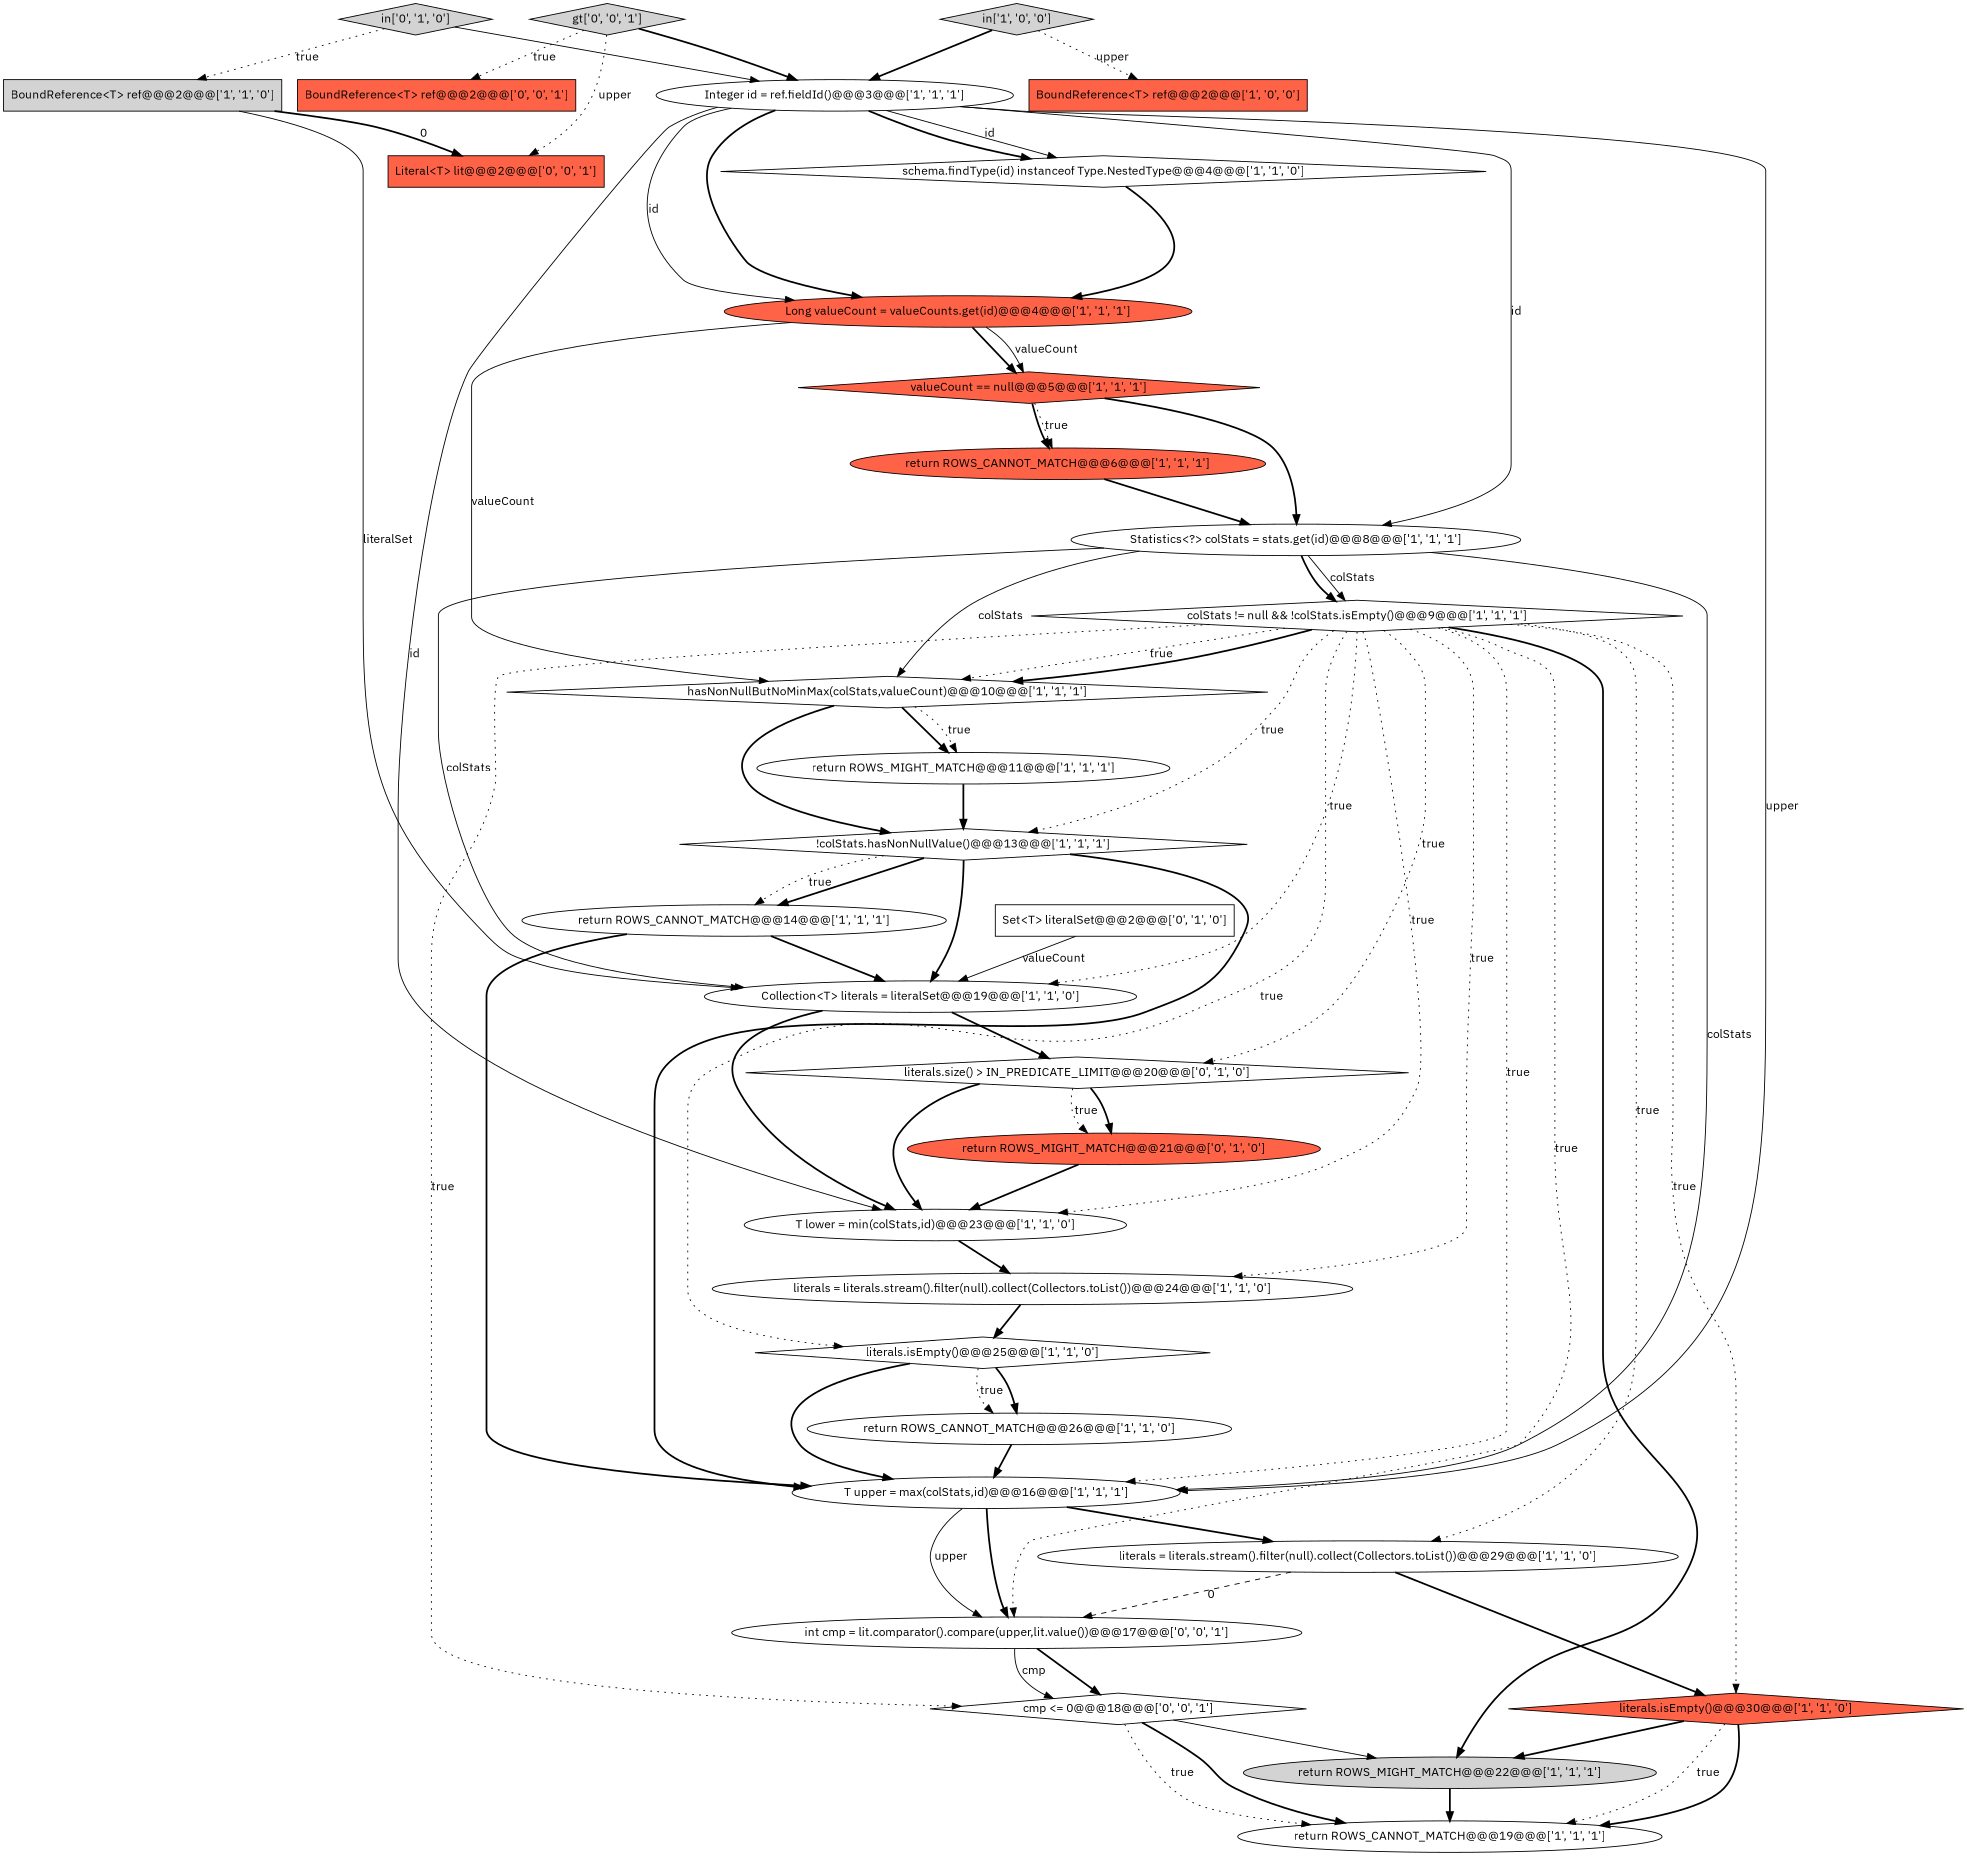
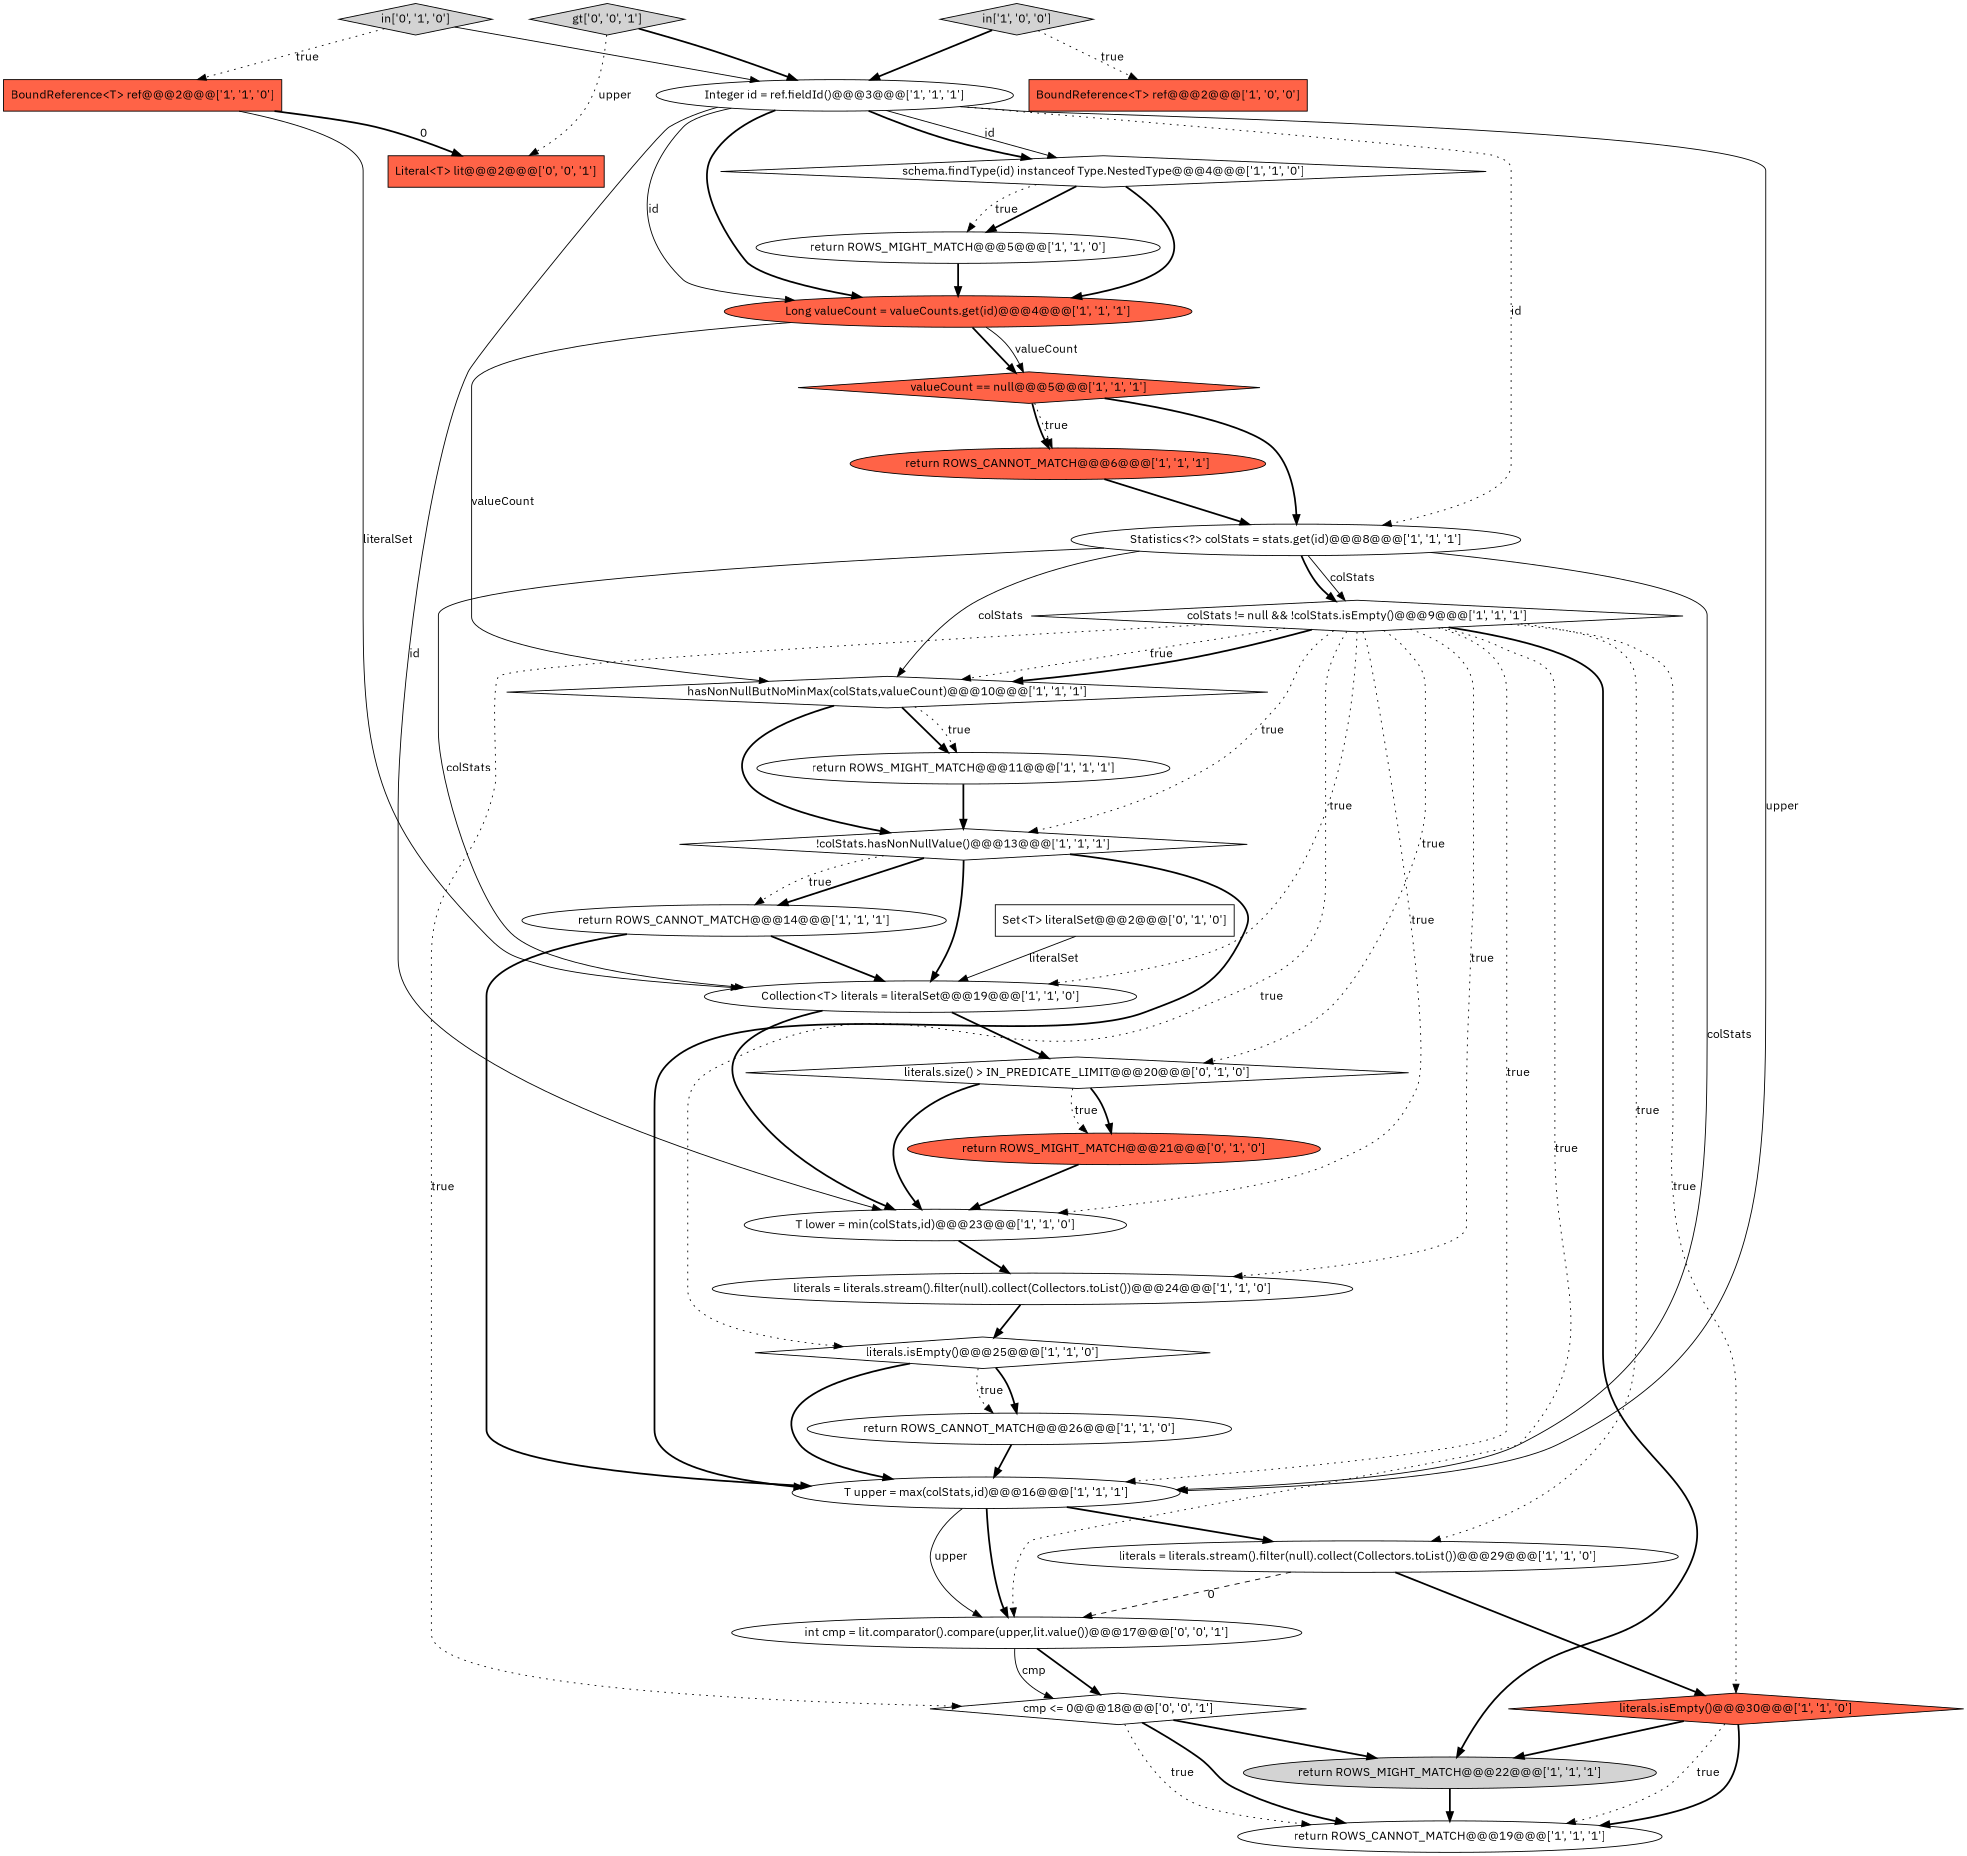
(1113, 57) -> (1113, 57)
(143, 95) -> (143, 95)
(437, 95) -> none
(1456, 151) -> (1456, 151)
none -> (958, 248)
(1054, 959) -> (1054, 959)
(1270, 1738) -> (1270, 1738)
